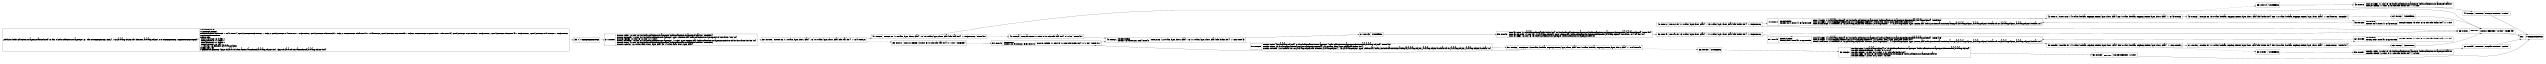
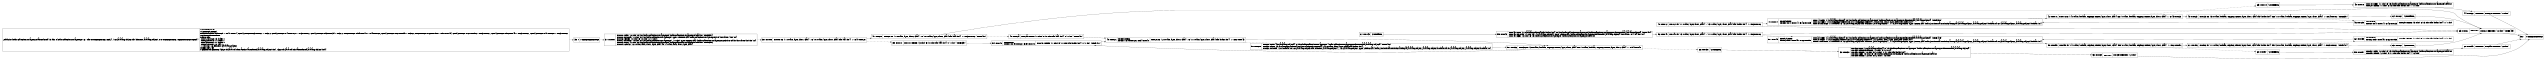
(1302, 36) -> (1396, 40)
